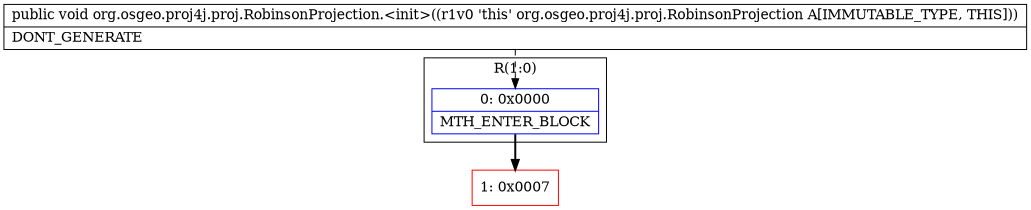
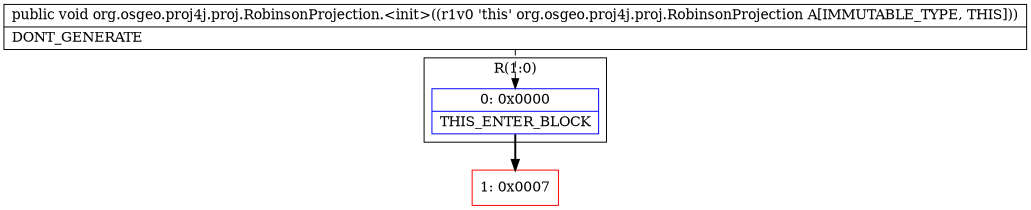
(515, 122) -> (515, 122)
